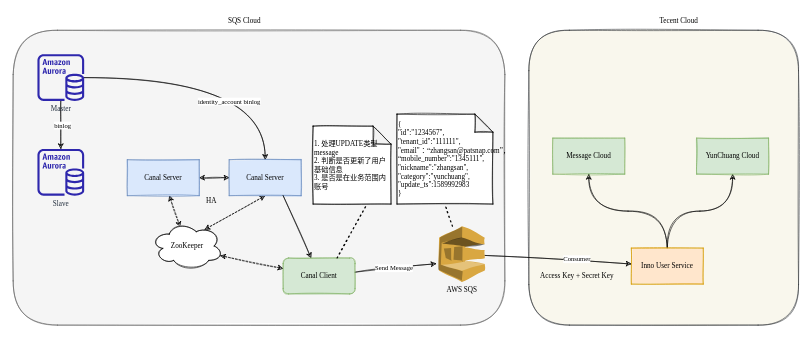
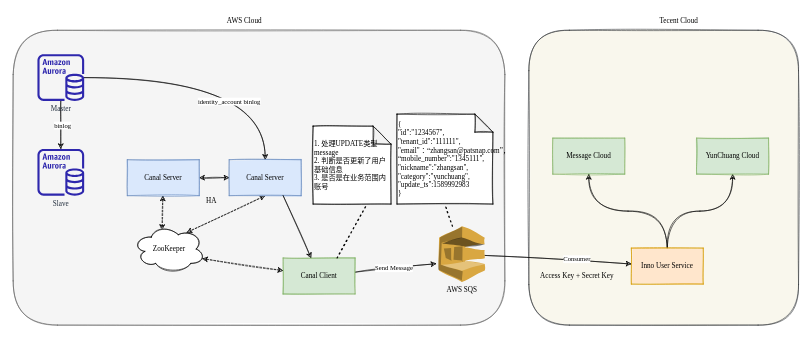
(244, 21) -> (244, 21)
(187, 246) -> (169, 249)
(319, 276) -> (319, 276)
